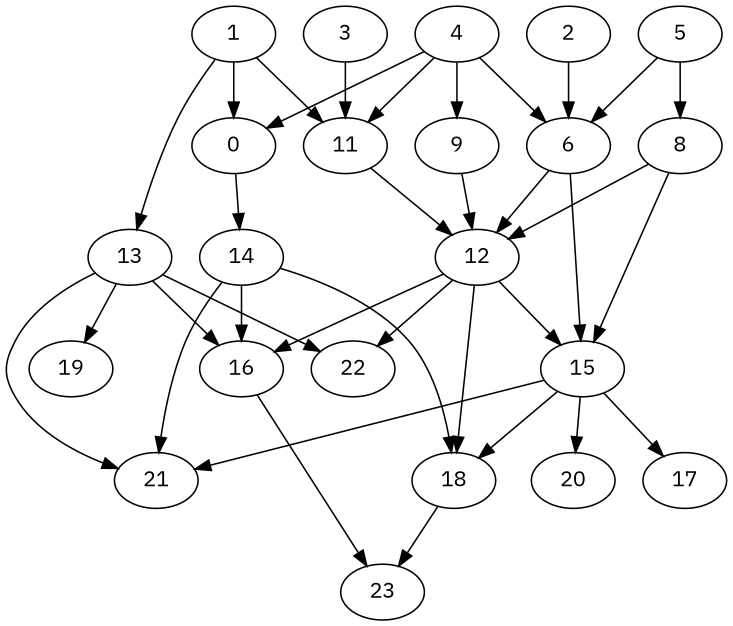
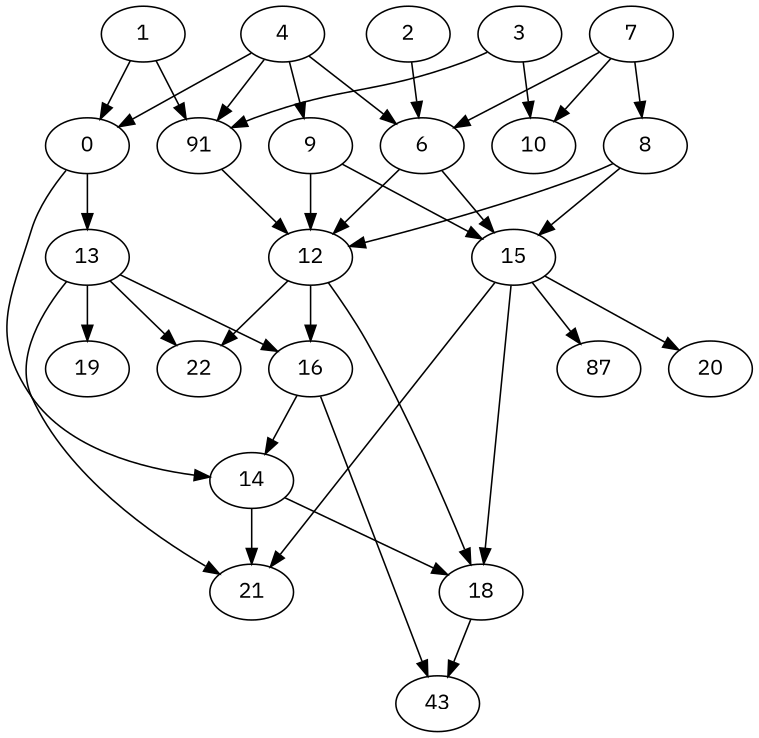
(680, 34) -> (631, 34)
(171, 134) -> (87, 194)
(345, 146) -> (199, 146)
none -> (534, 146)
(242, 303) -> (285, 418)
(524, 308) -> (405, 198)
(685, 480) -> (599, 369)
(383, 592) -> (438, 704)
